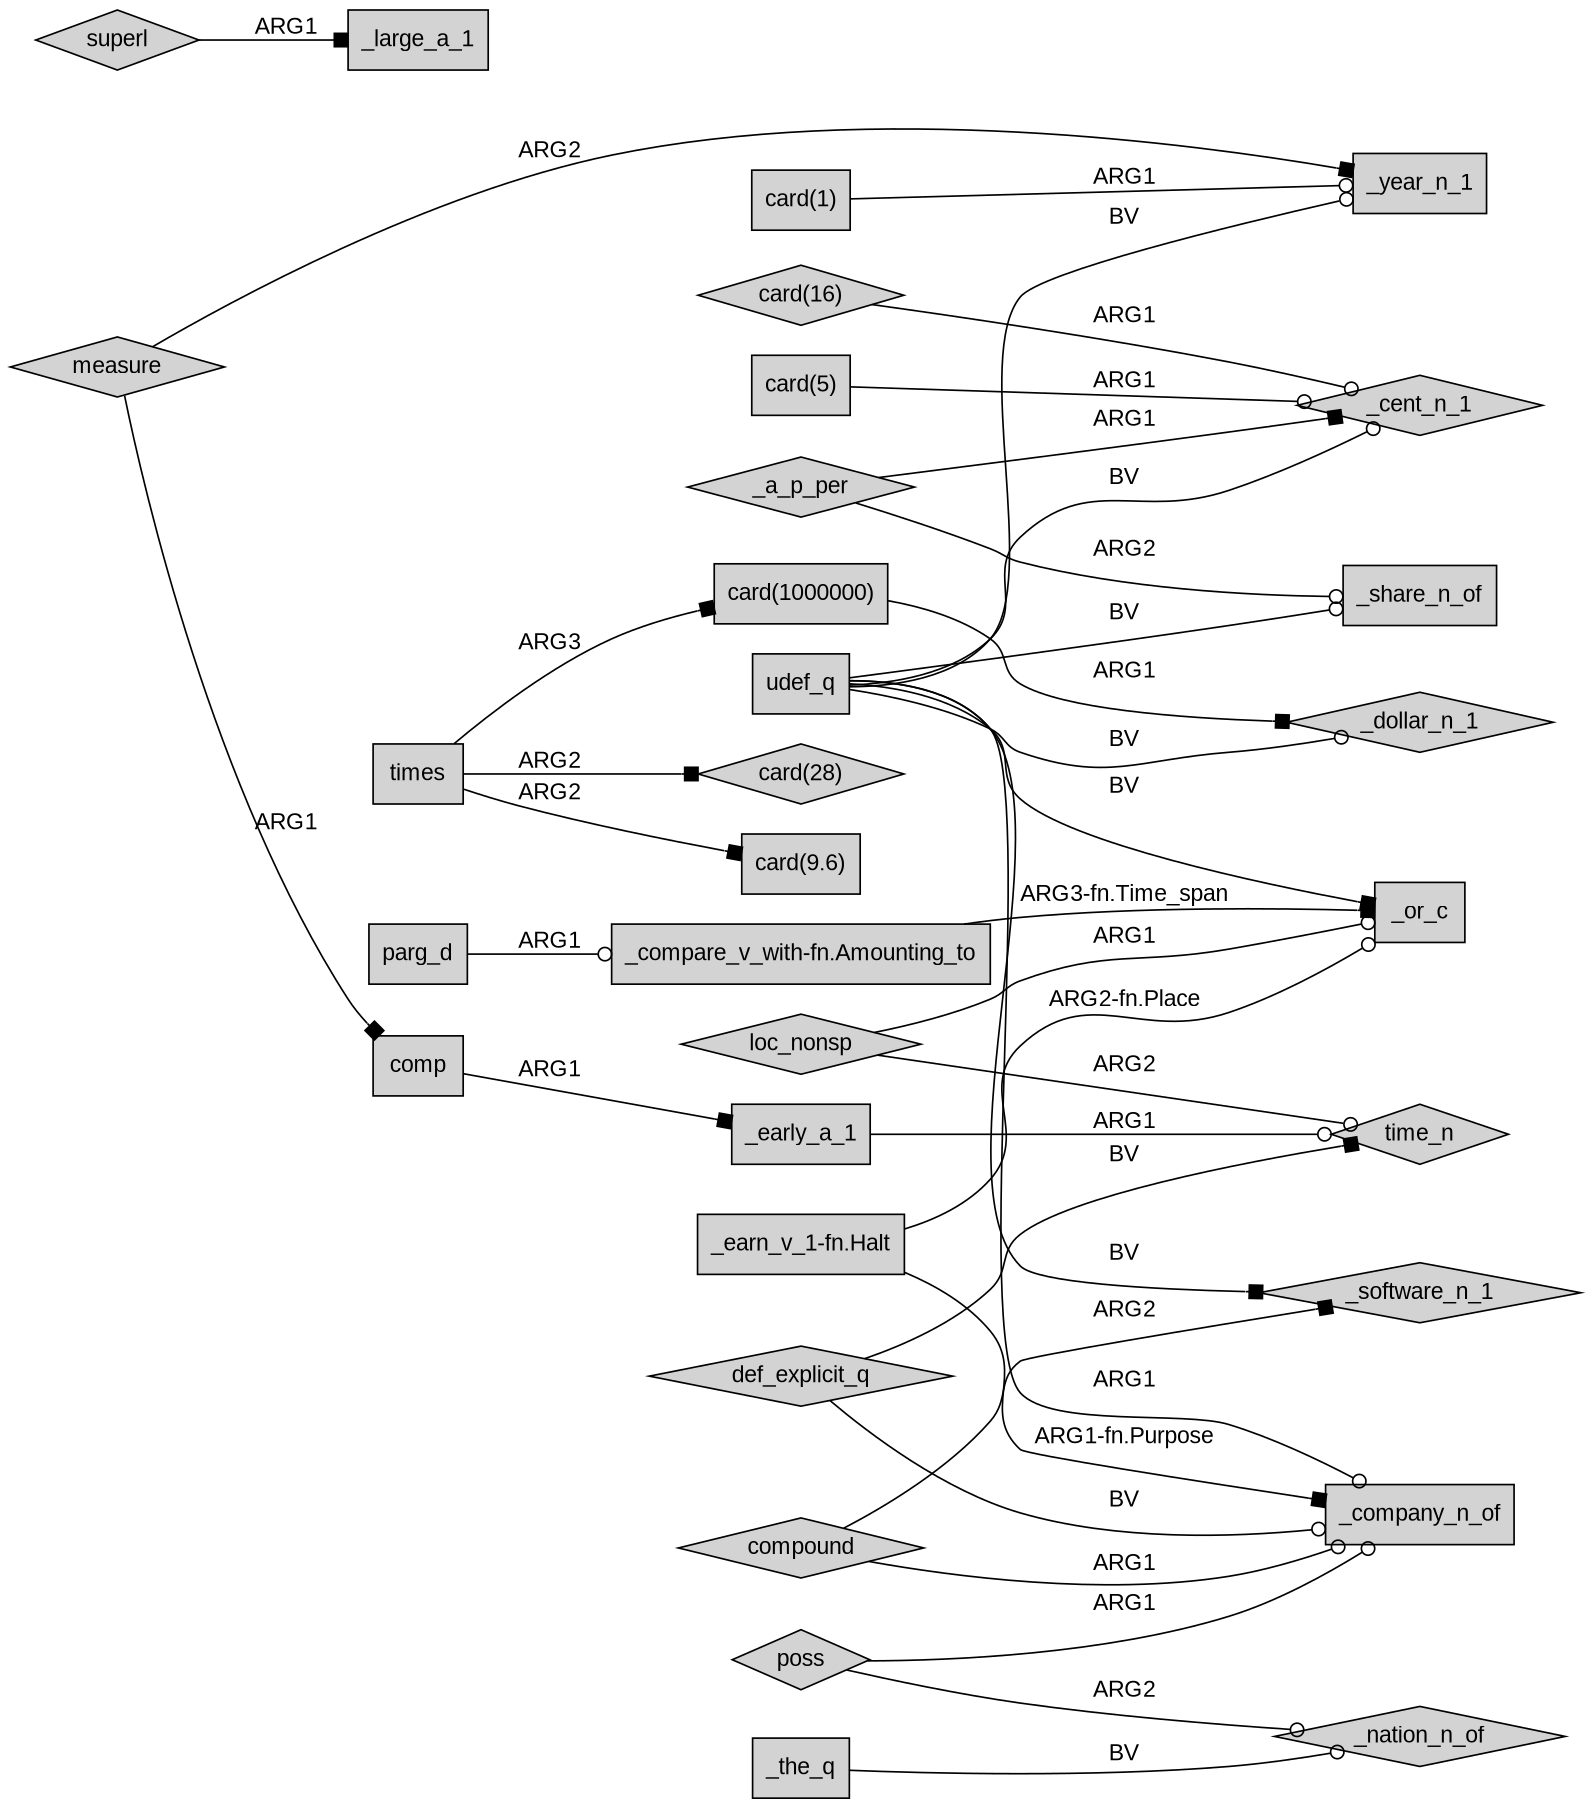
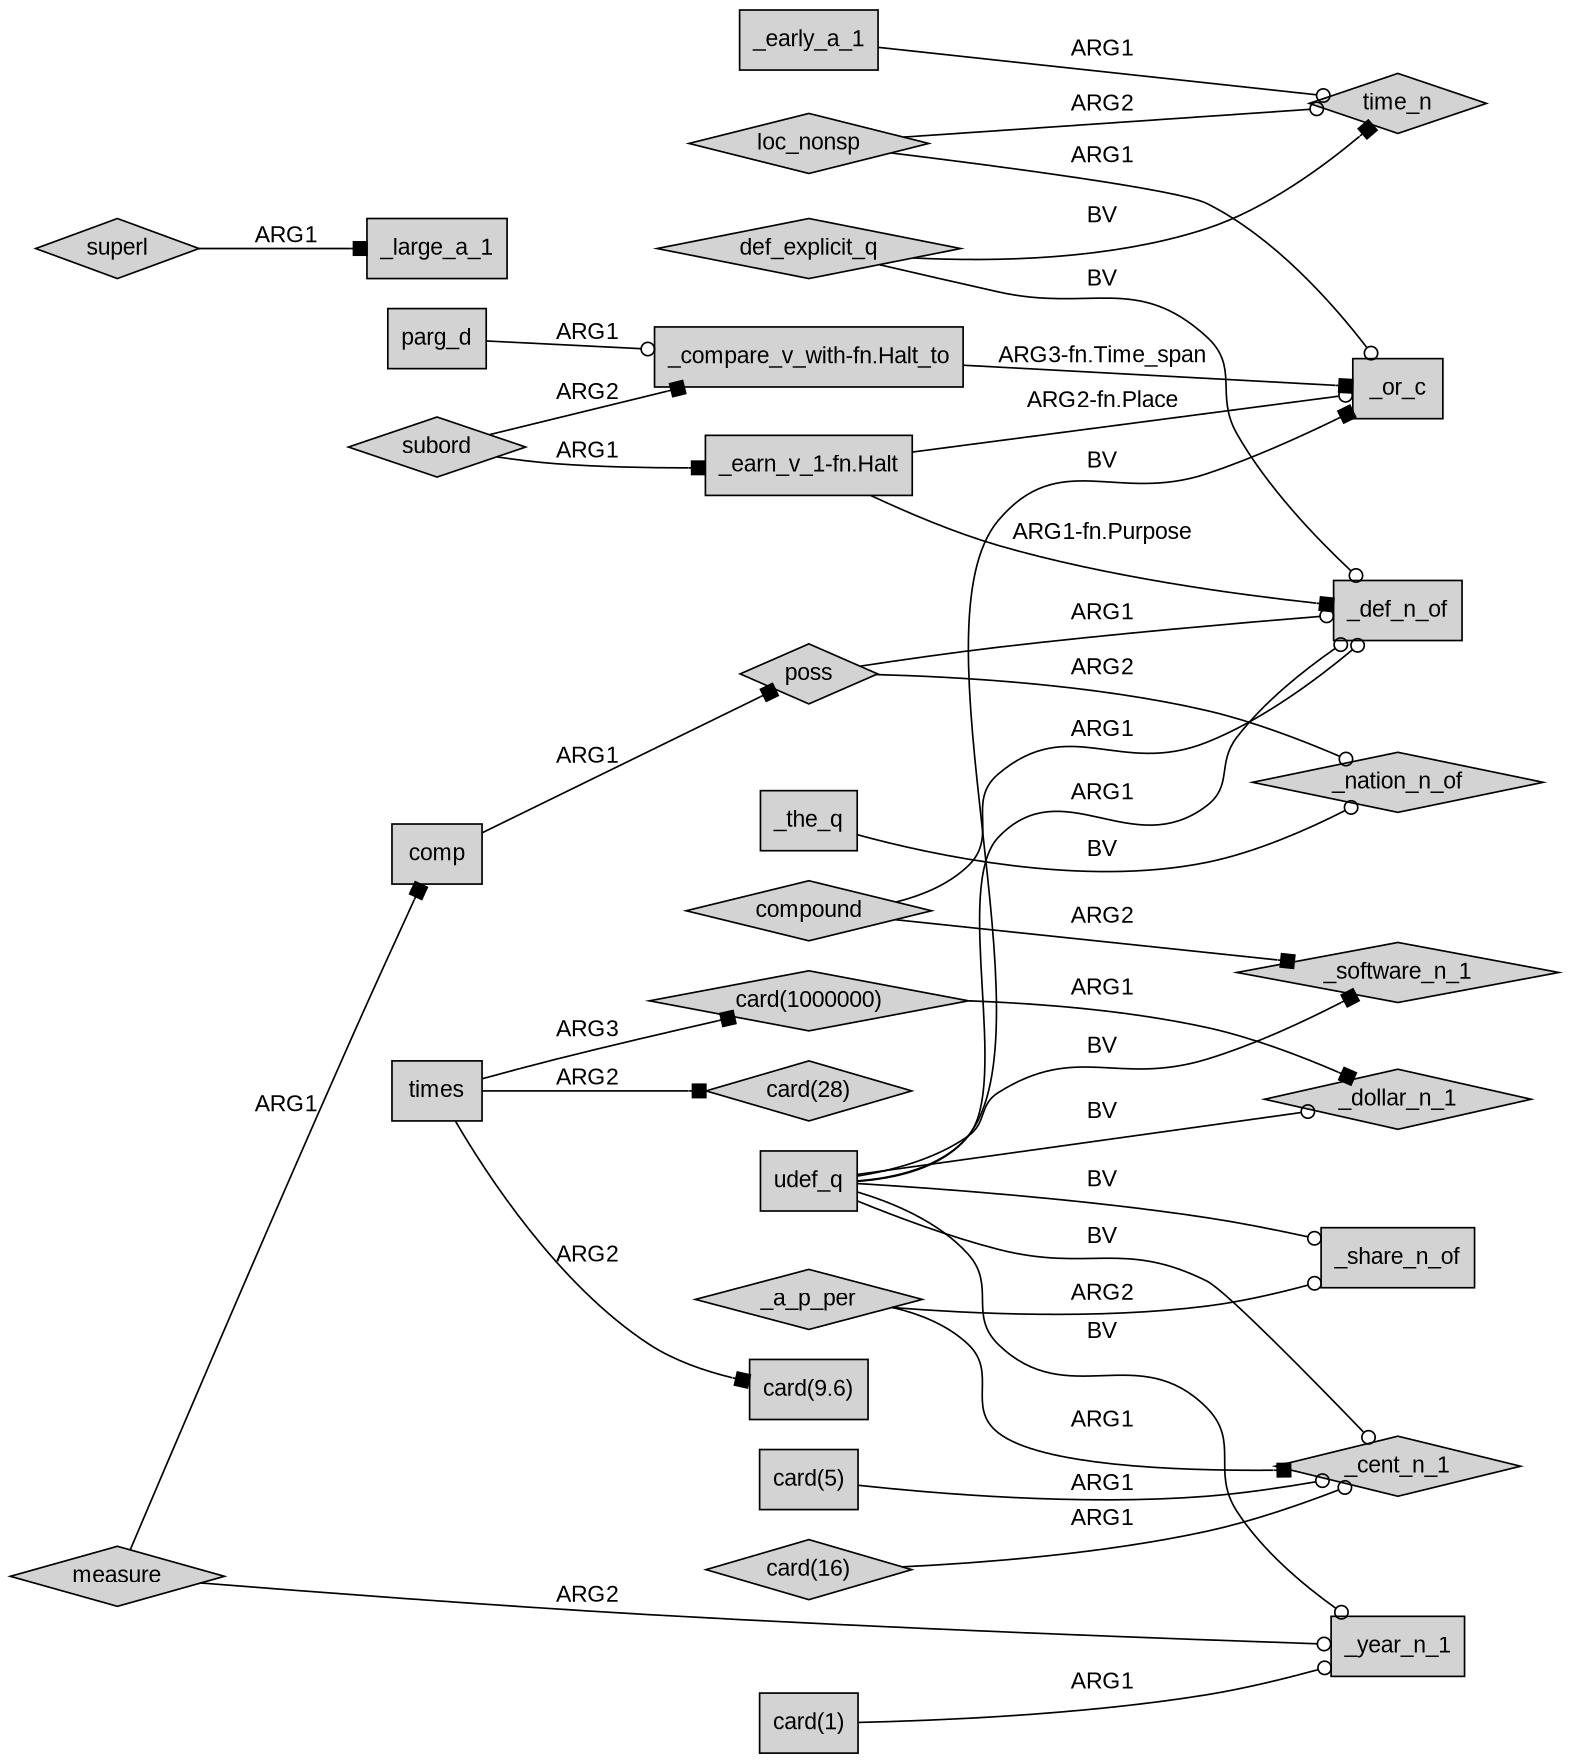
(725, 138) -> (759, 1621)
none -> (437, 447)
(801, 594) -> (809, 1001)
(801, 954) -> (809, 357)
(589, 1096) -> (621, 765)
(1420, 1515) -> (1398, 611)
